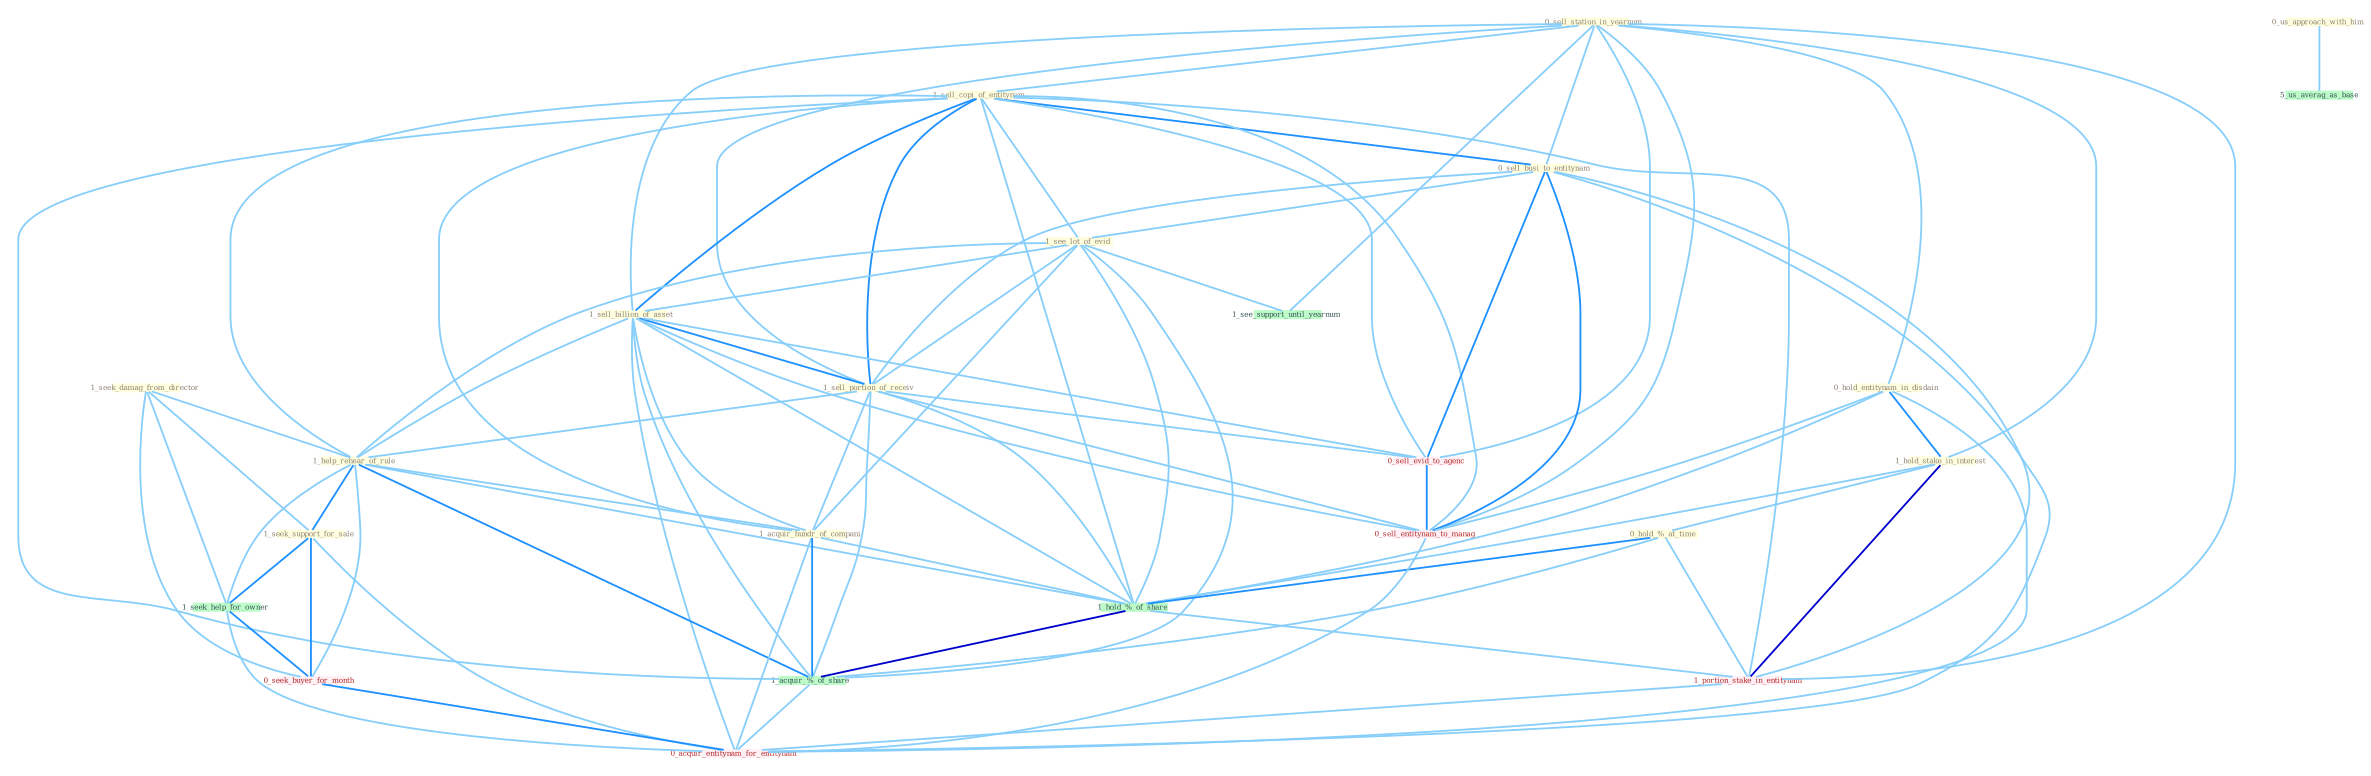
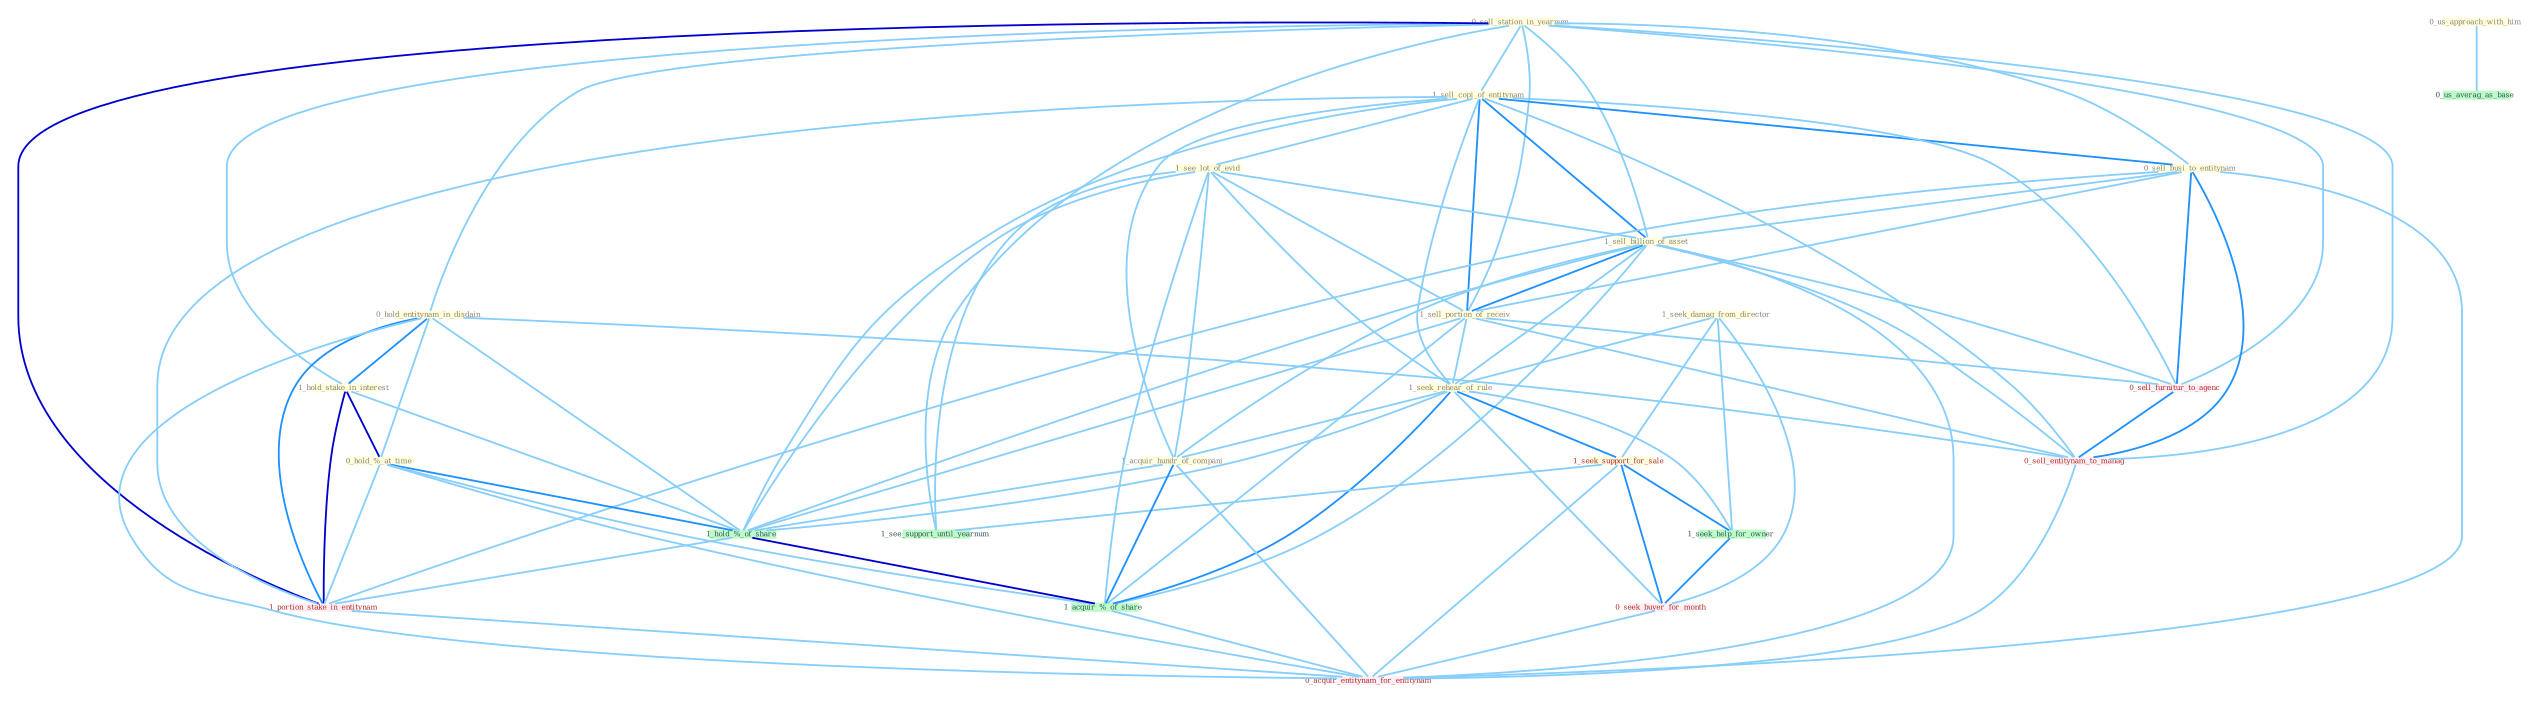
(2319, 95) -> (2477, 95)
(1313, 205) -> (1920, 205)
(2235, 265) -> (446, 52)
(18, 313) -> none
none -> (405, 388)
none -> (282, 426)
(355, 461) -> (1452, 388)
(841, 461) -> none
(1427, 461) -> (2177, 388)
none -> (1278, 498)
(1758, 509) -> (363, 424)
(311, 534) -> (1621, 461)
(523, 717) -> (1516, 644)
(437, 732) -> (870, 585)
